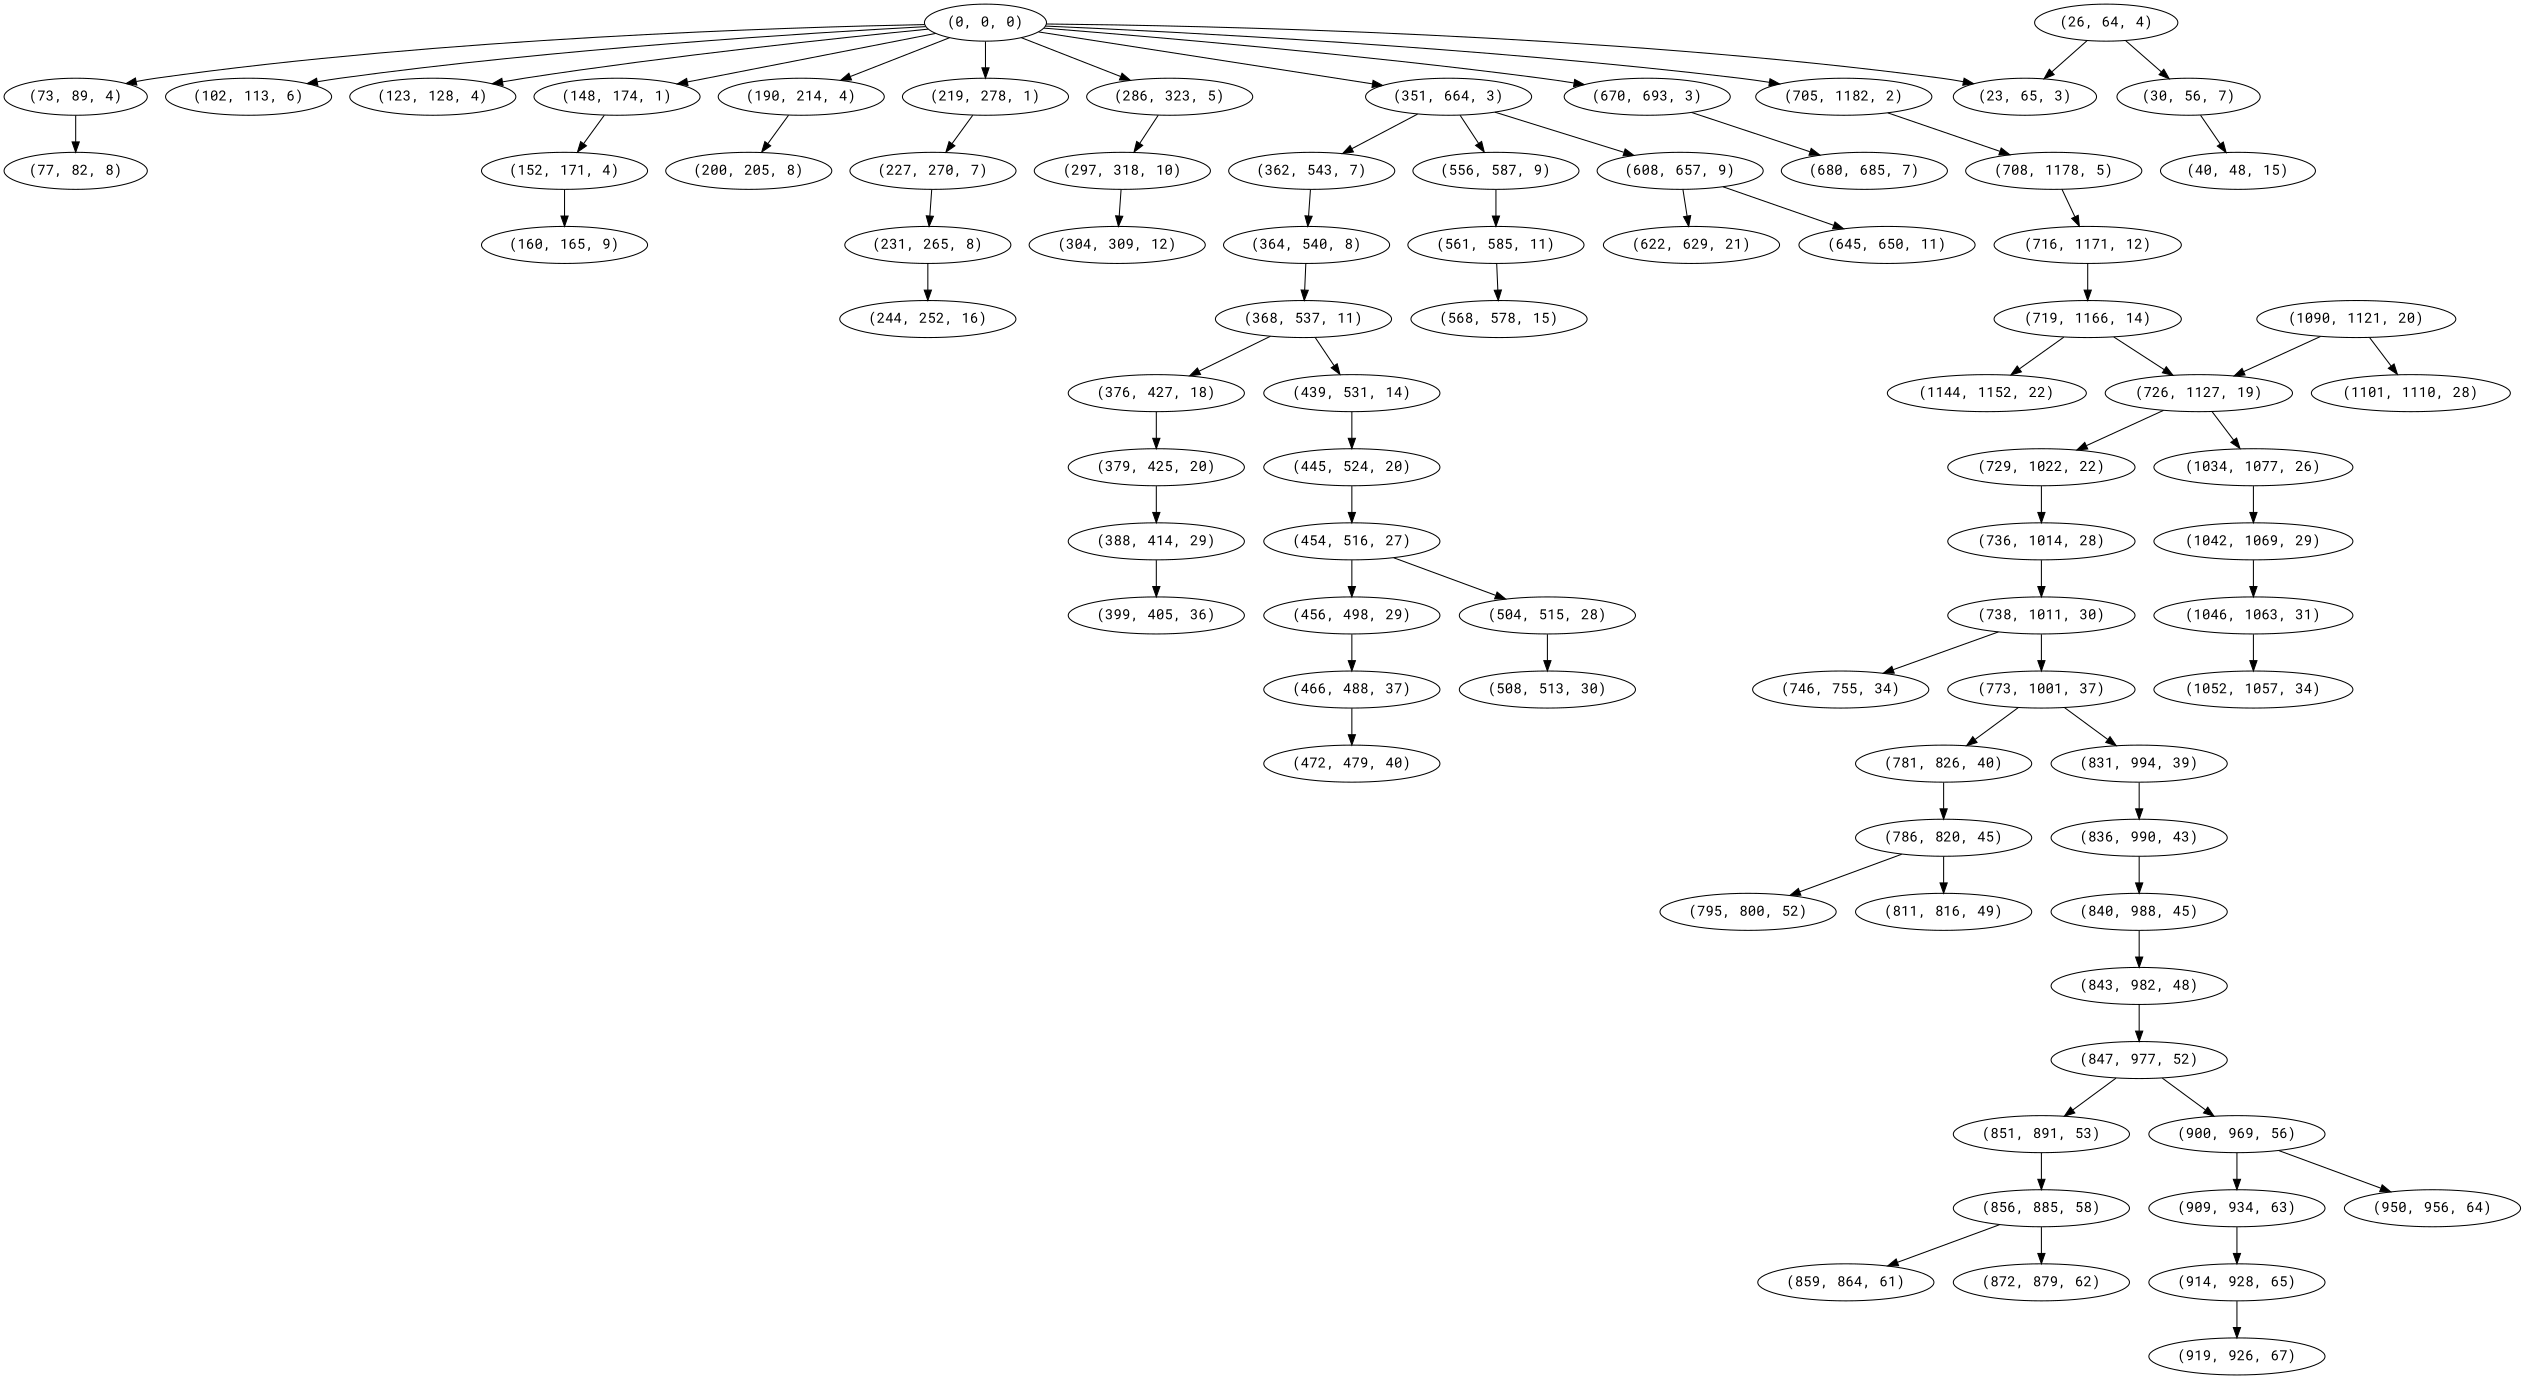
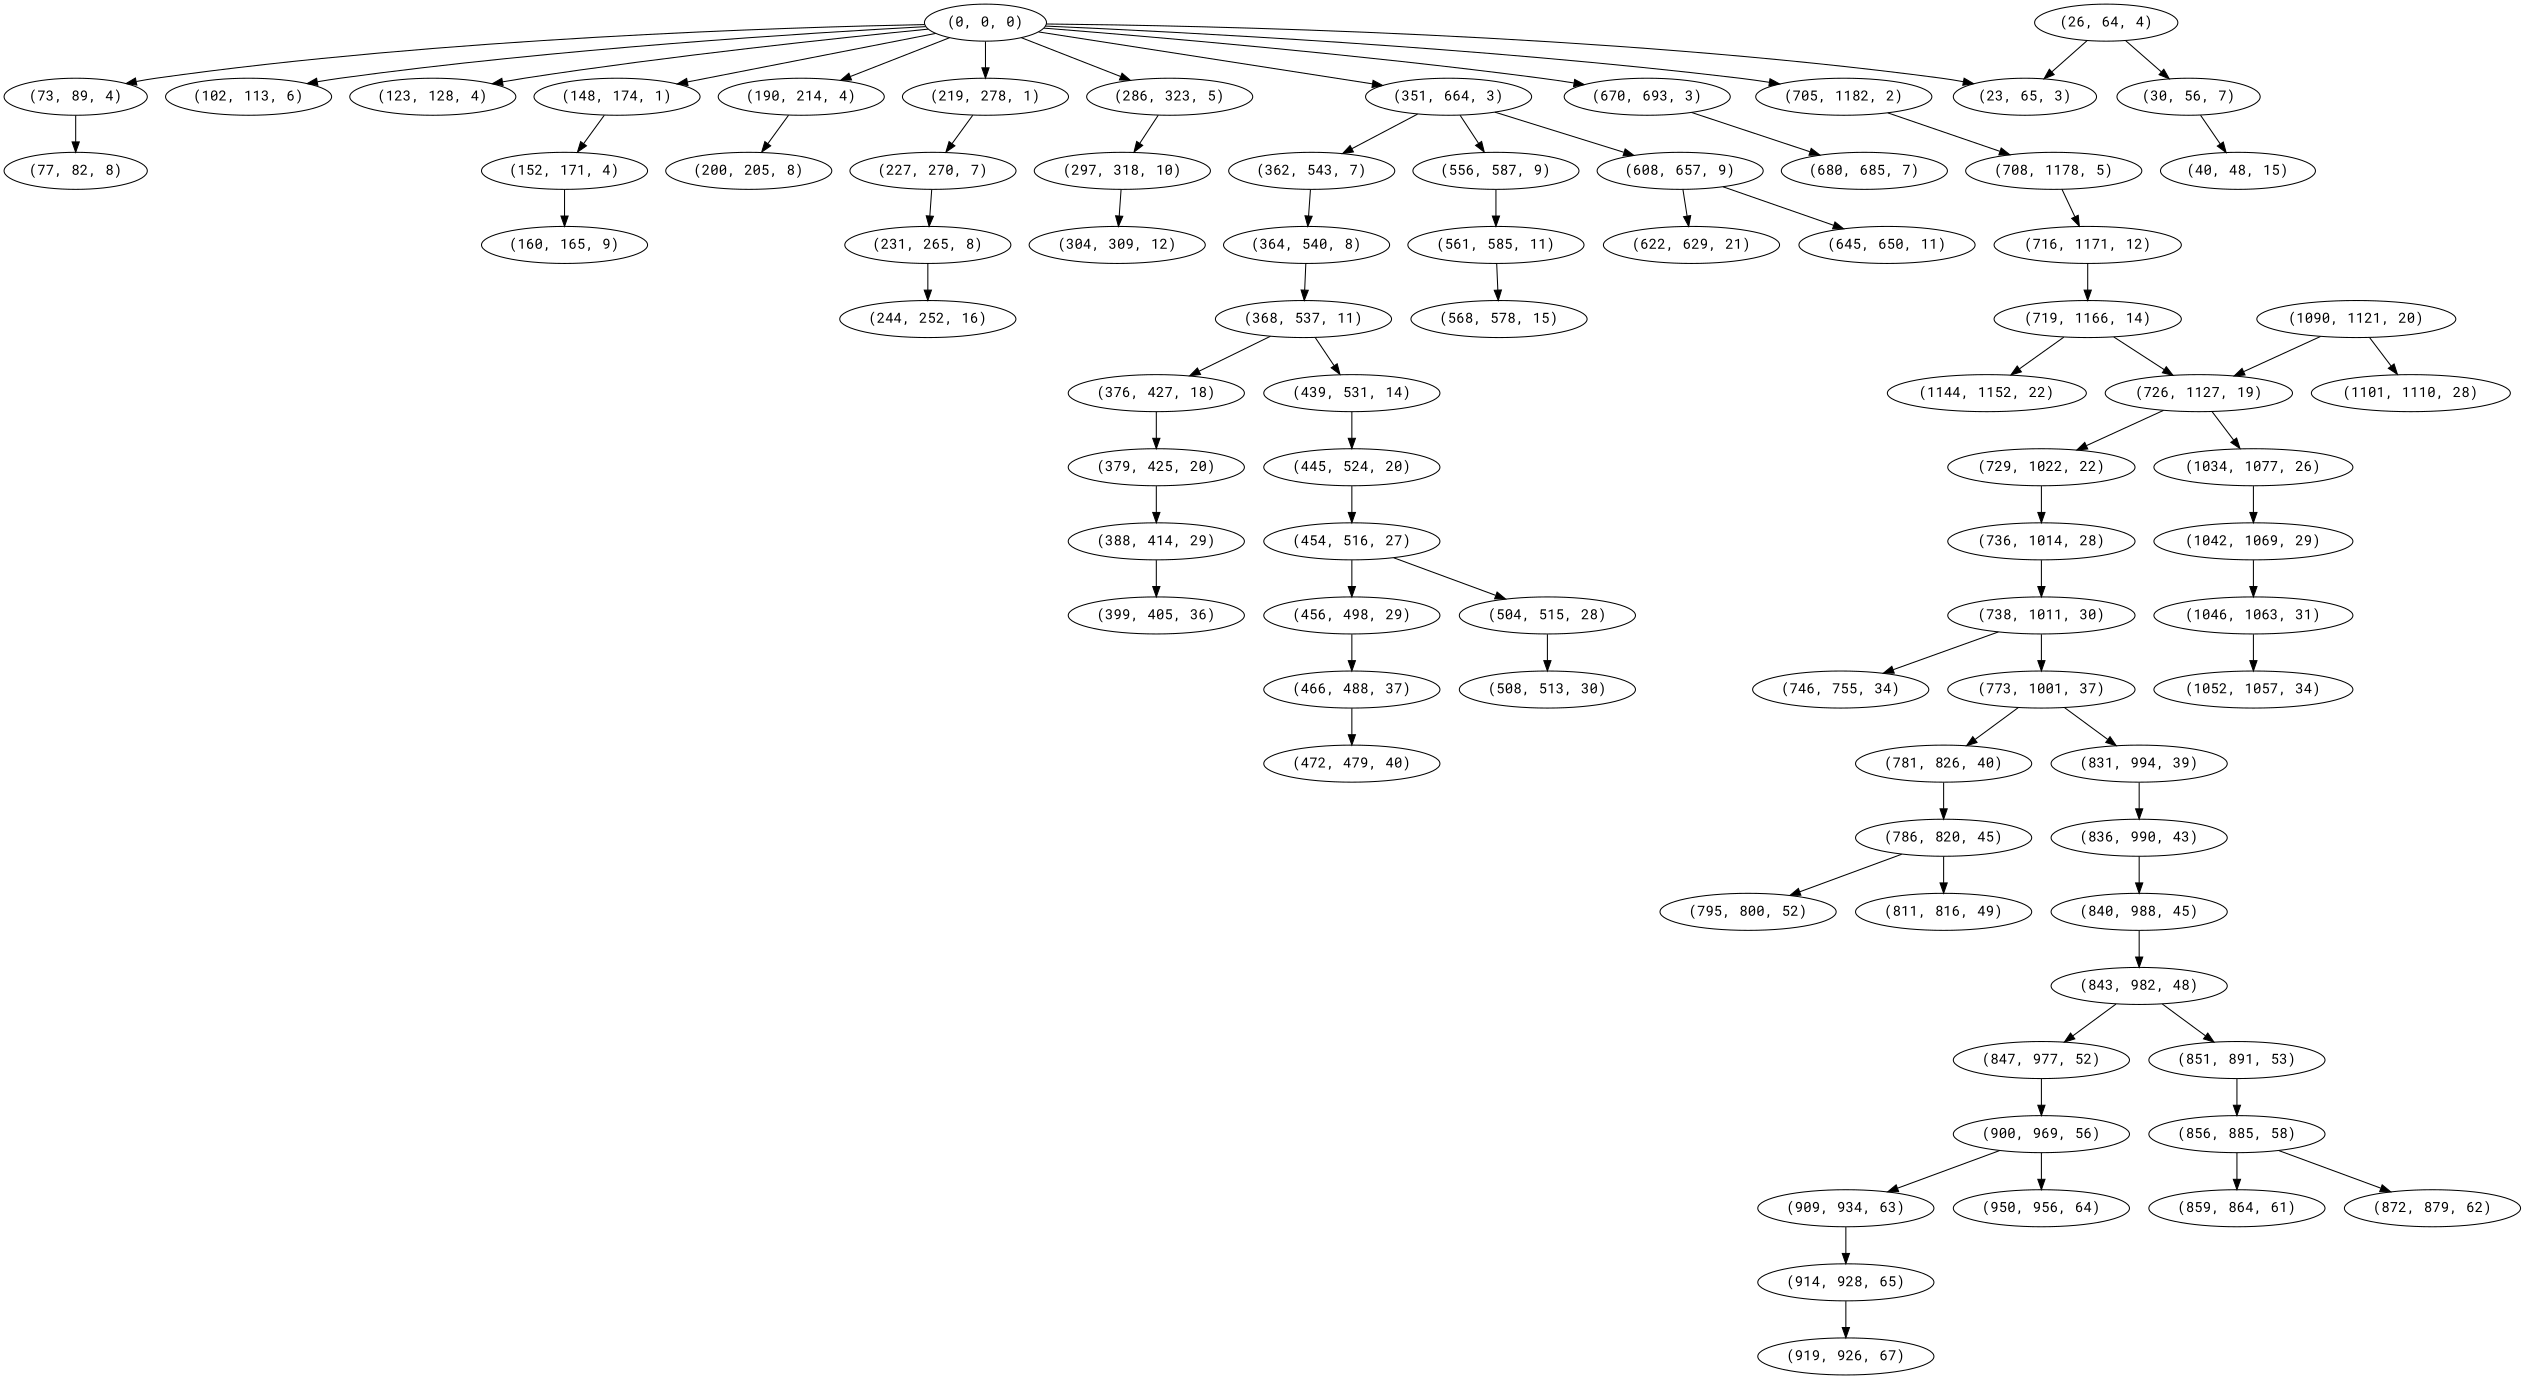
(2094, 1094) -> (2184, 1020)
